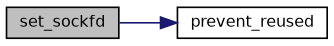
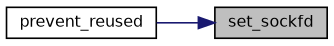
(140, 23) -> (177, 23)
